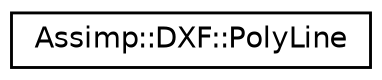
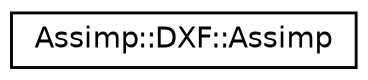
(191, 40) -> (184, 40)
